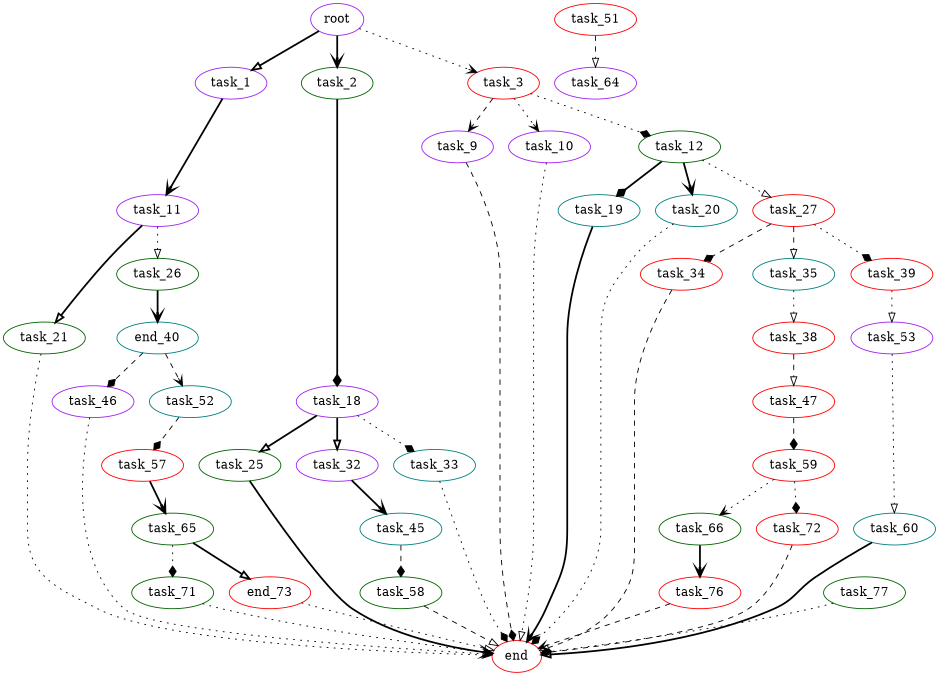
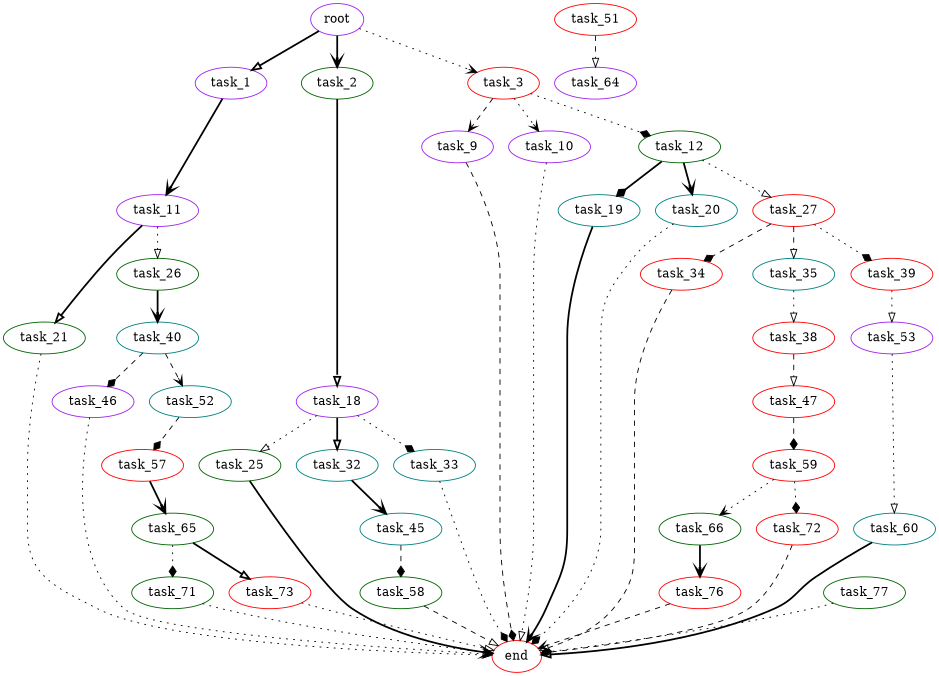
(337, 237) -> (337, 237)
(158, 338) -> (158, 338)
(292, 431) -> (292, 431)
(337, 465) -> (337, 465)
(270, 593) -> (270, 593)
